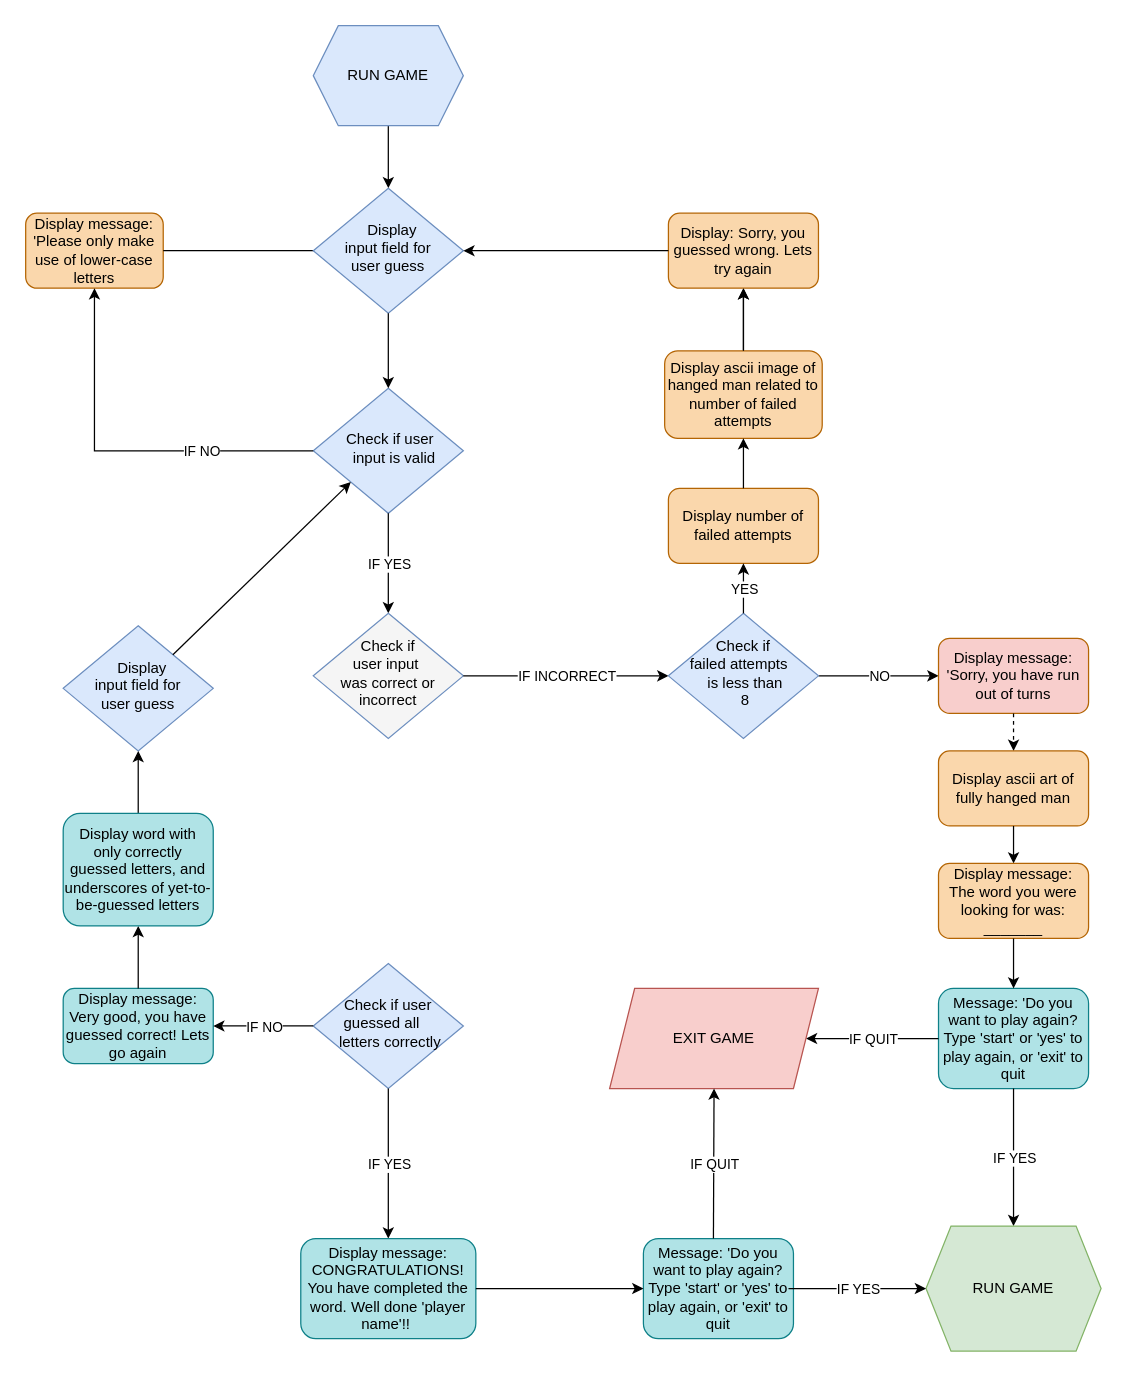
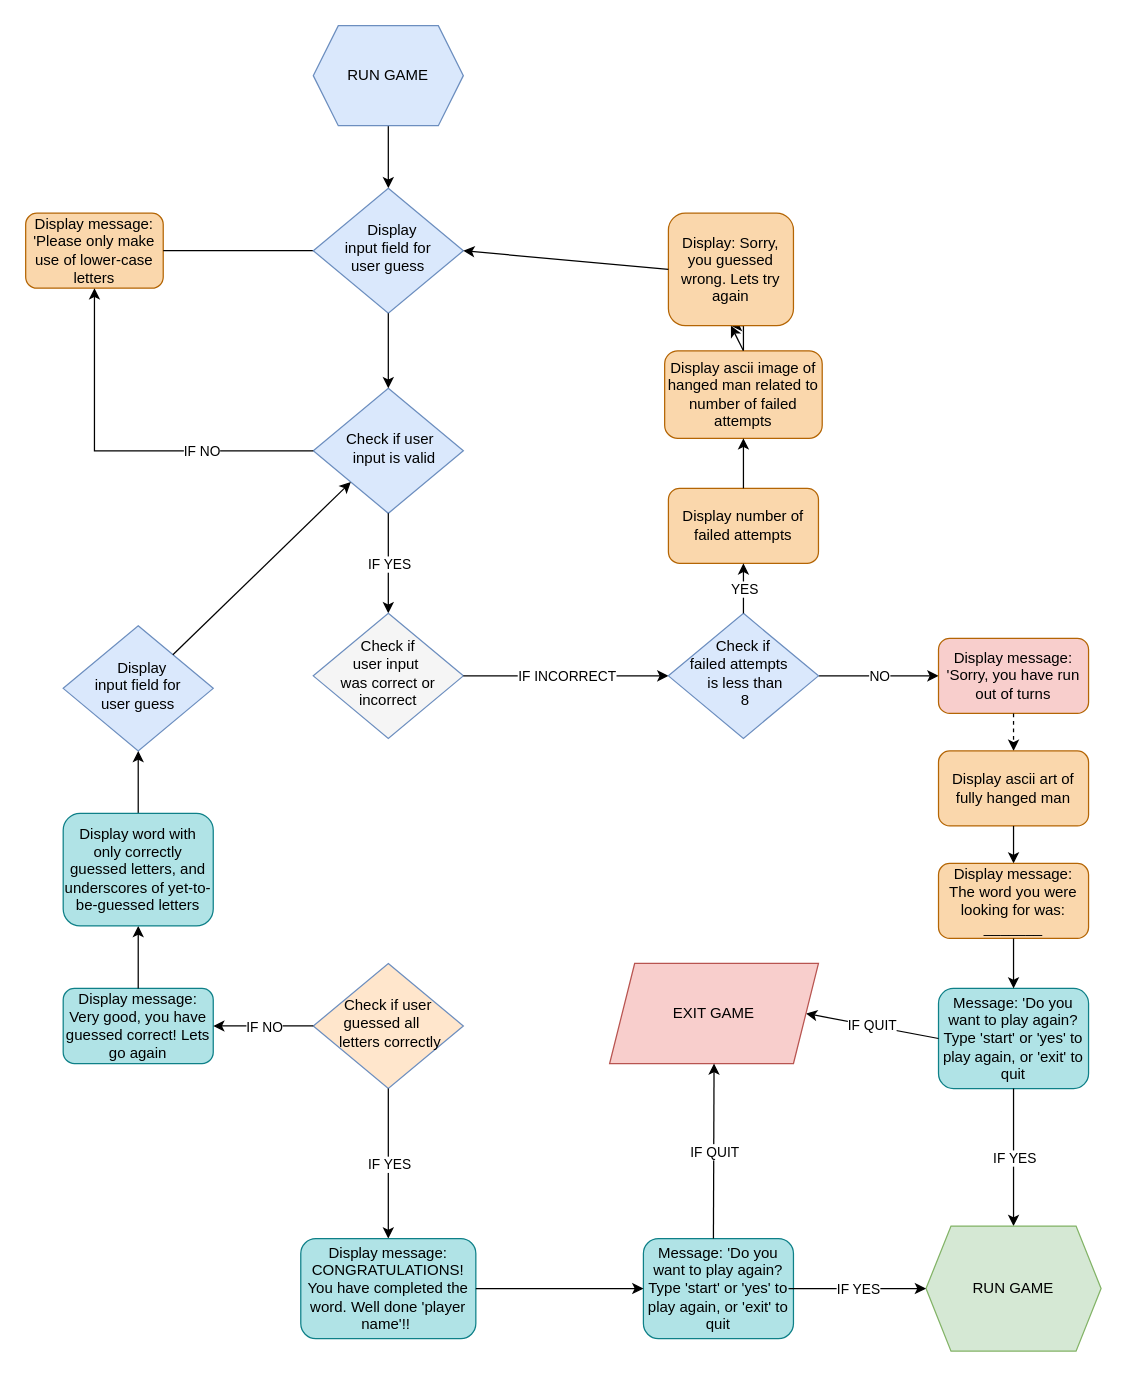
(743, 251) -> (731, 269)
(388, 1026) -> (388, 1026)
(714, 1038) -> (714, 1013)
